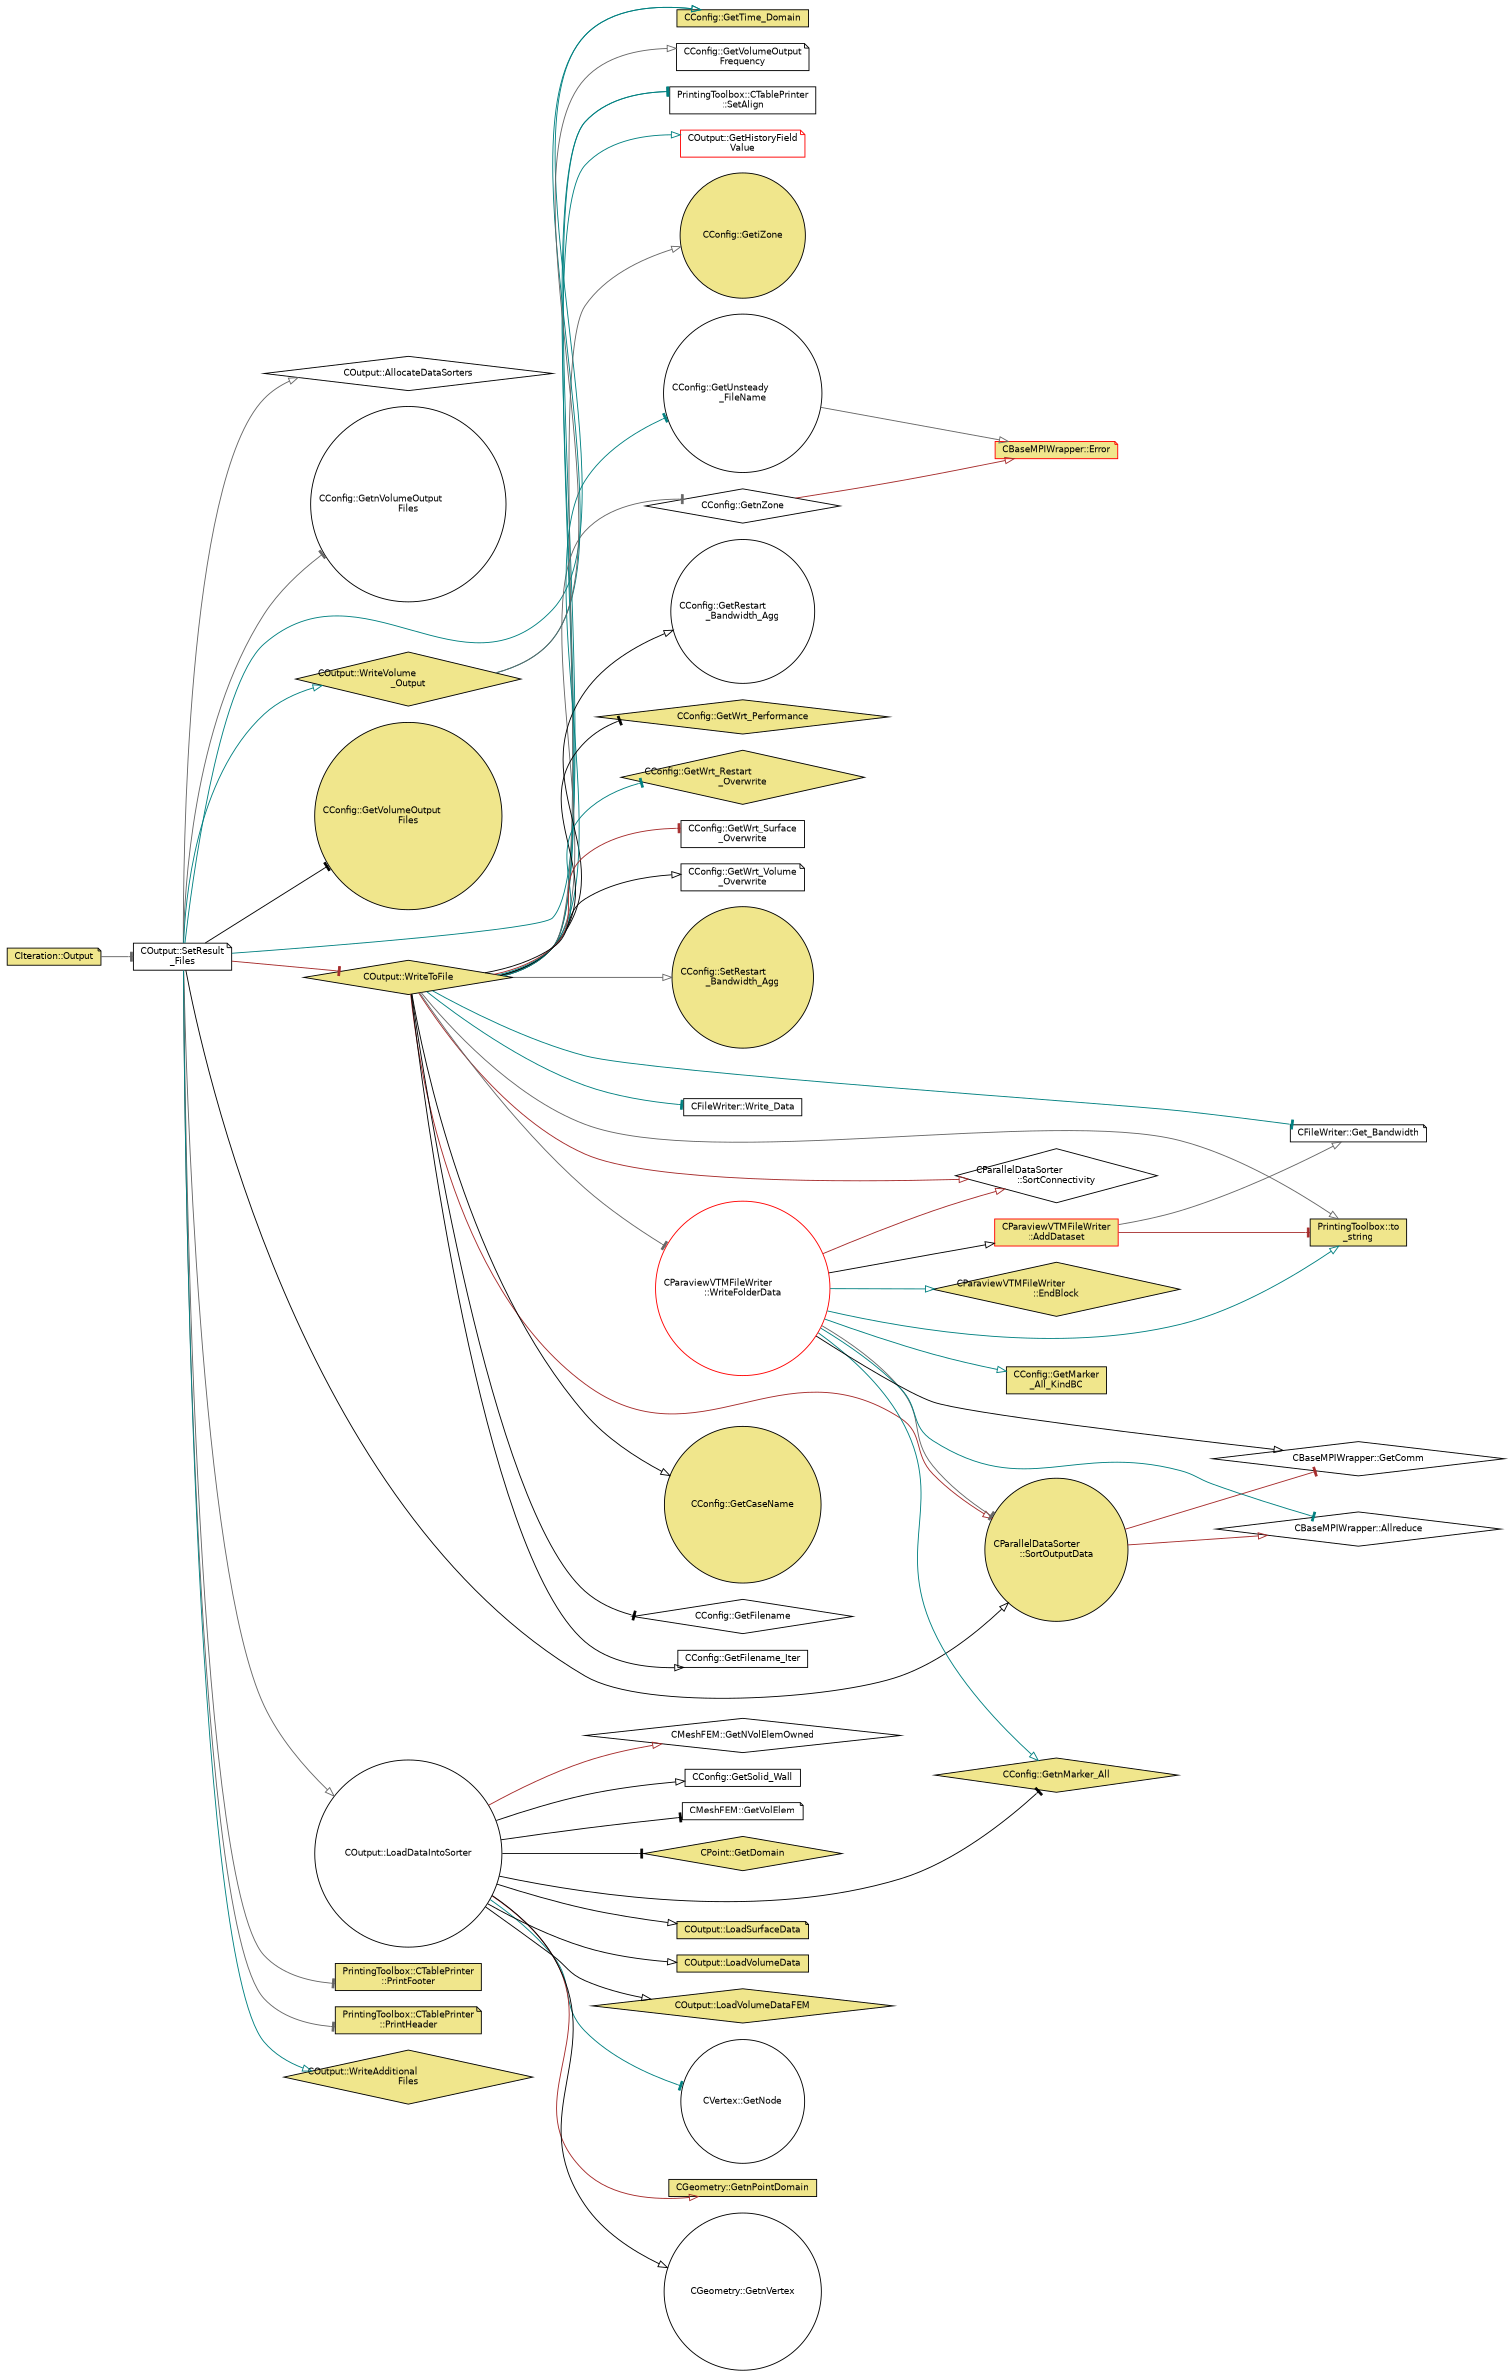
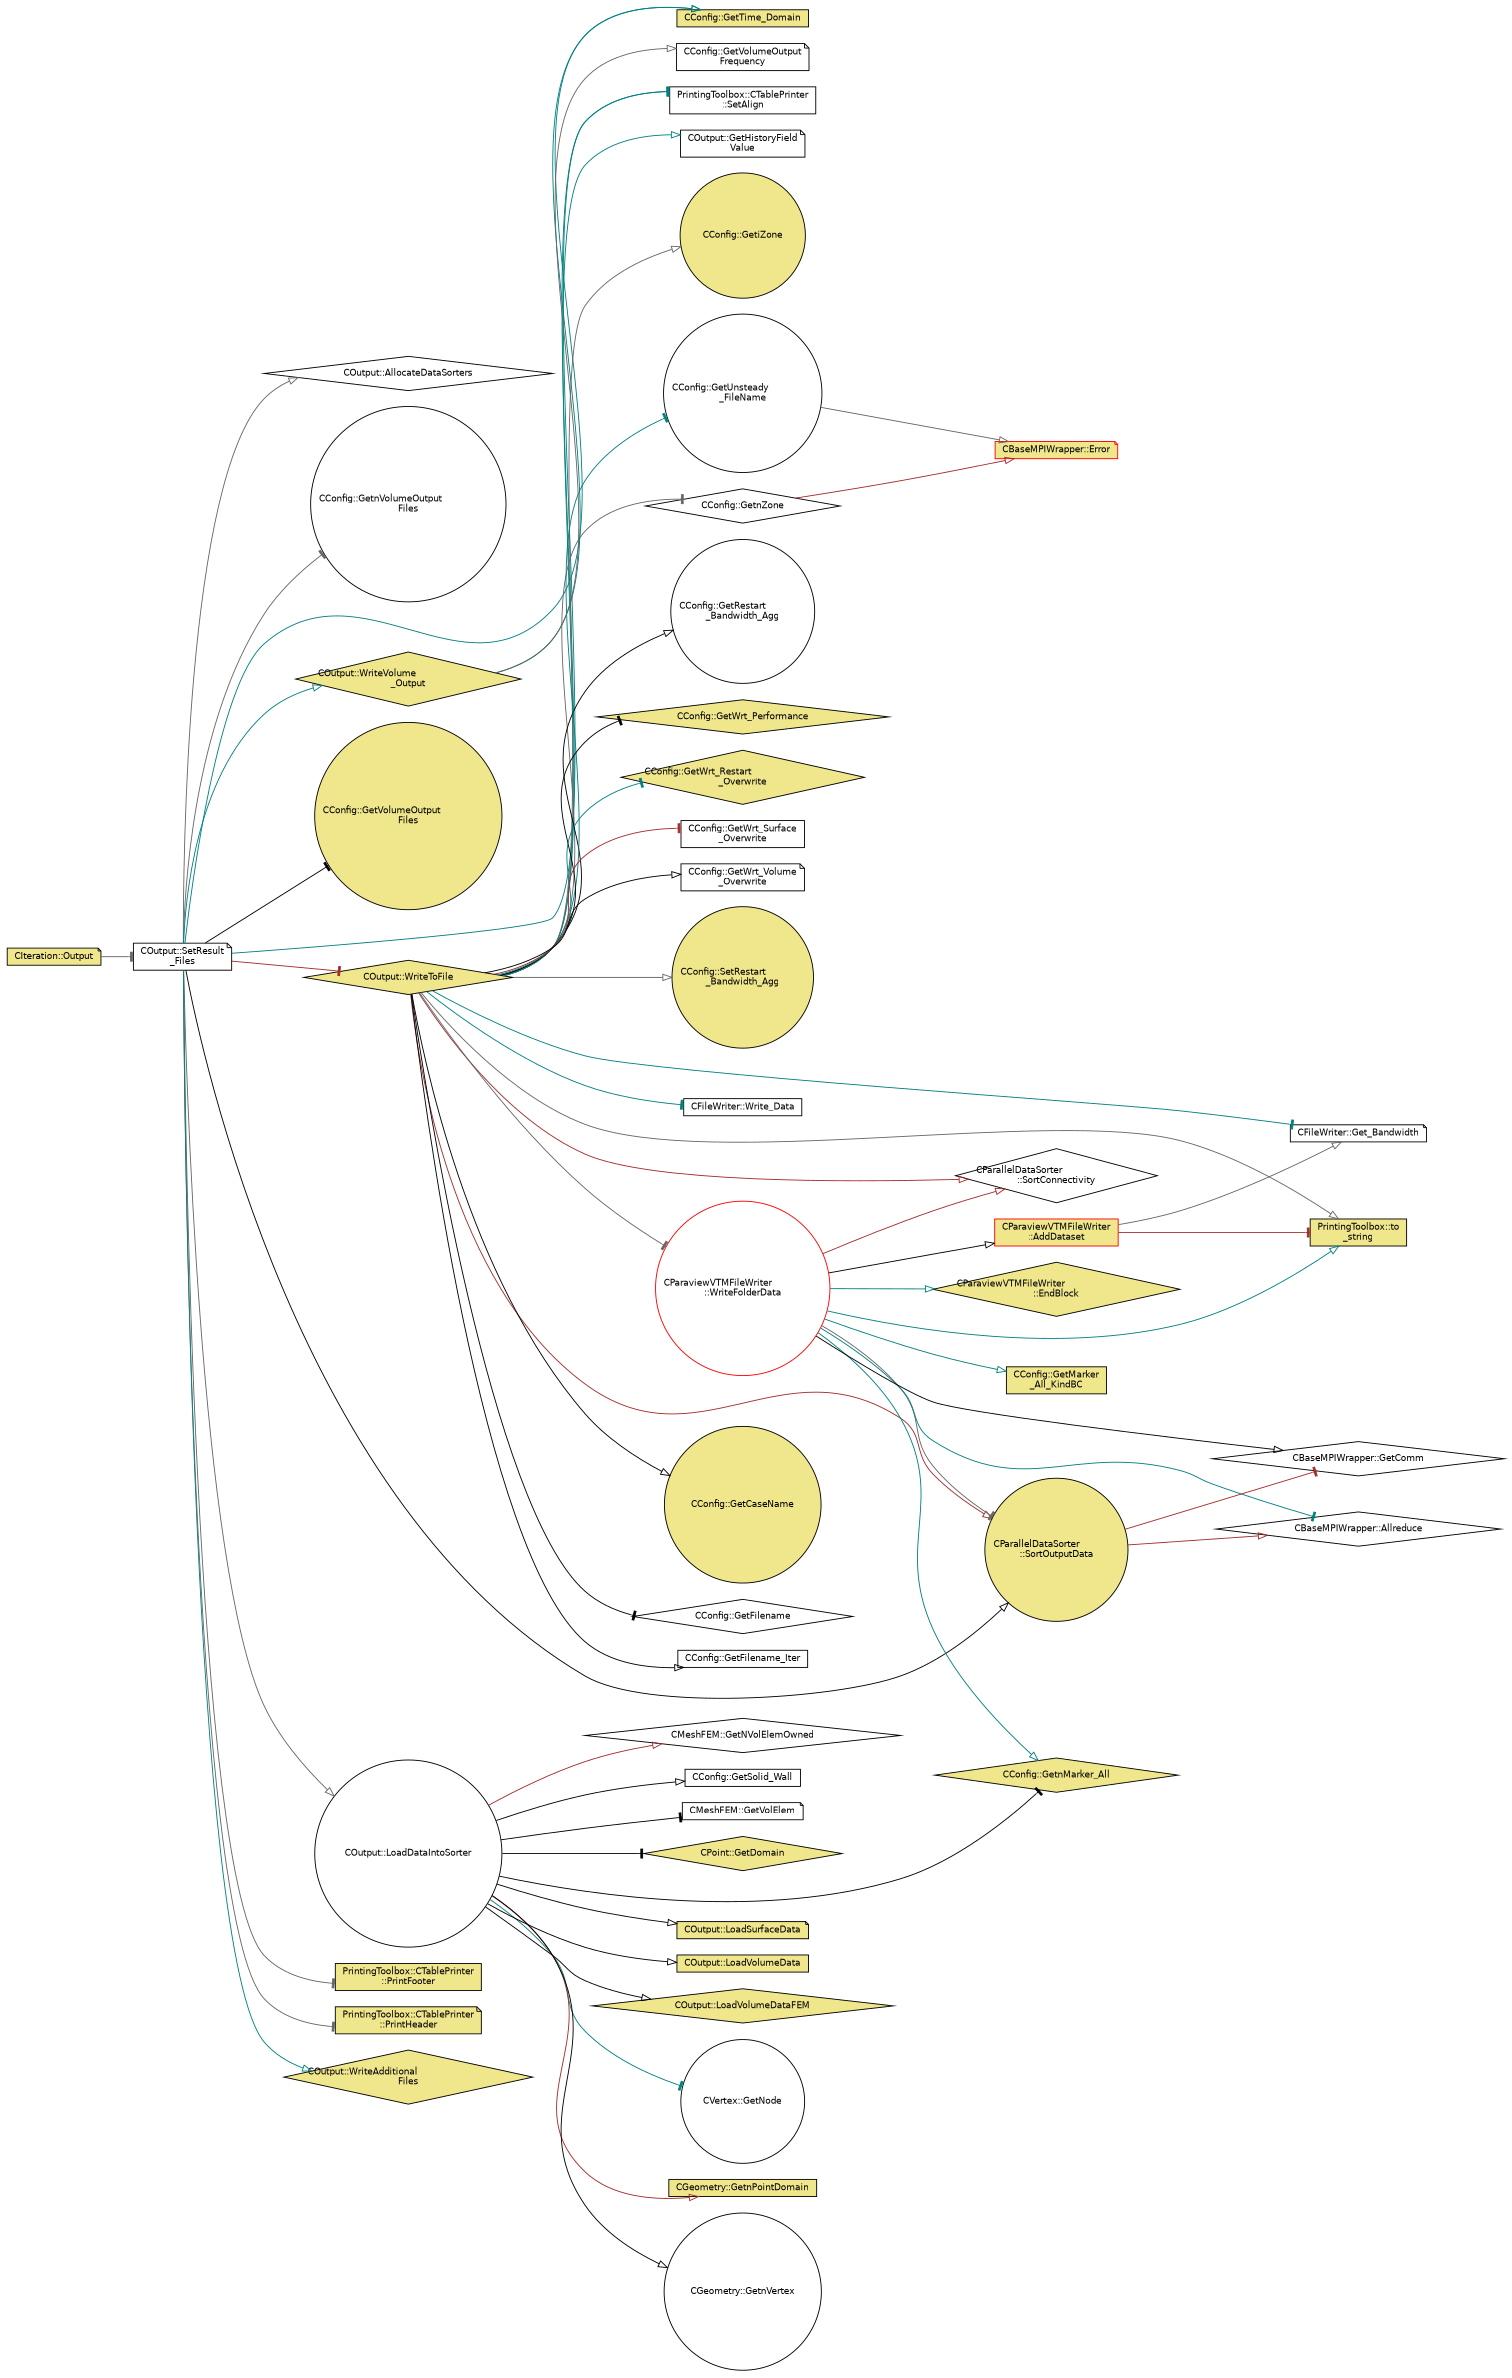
(743, 144) -> (743, 144)
